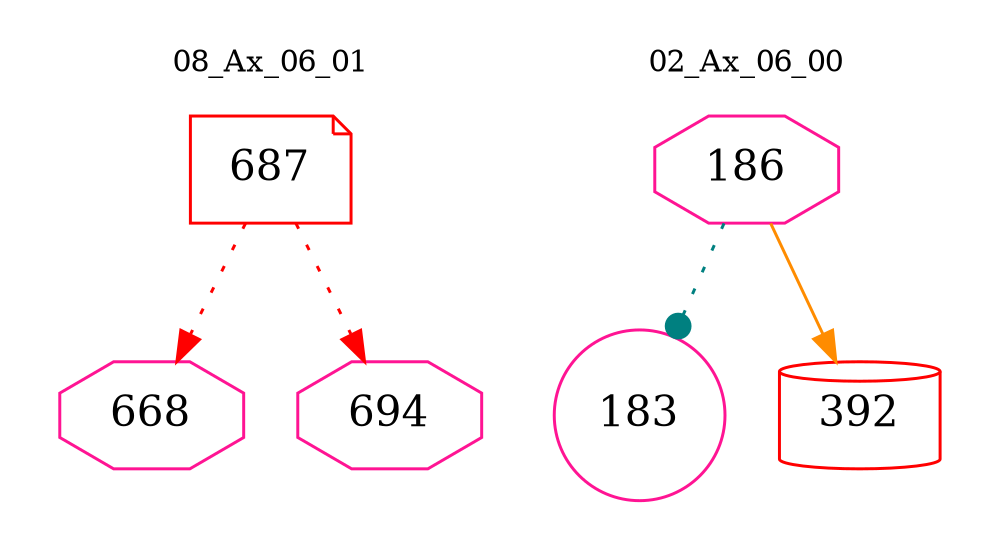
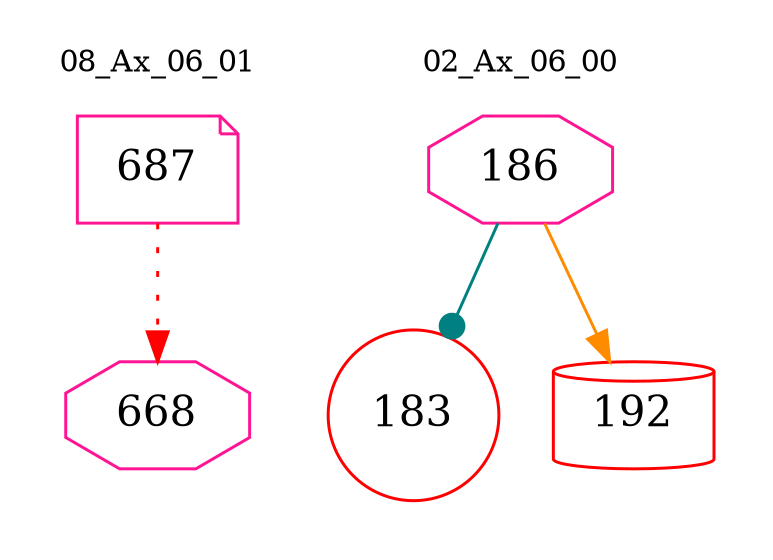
(271, 170) -> (158, 170)
(704, 269) -> (478, 269)
(390, 415) -> none
(640, 415) -> (414, 415)
(860, 415) -> (634, 415)
